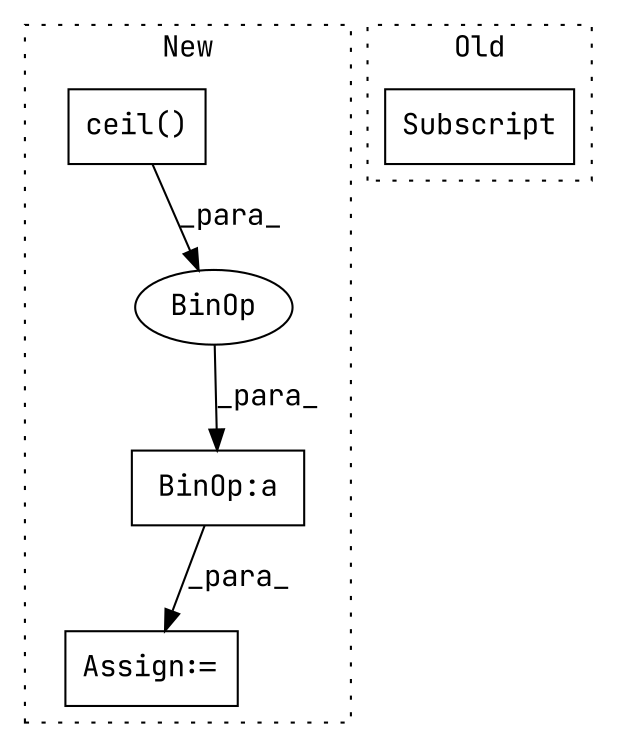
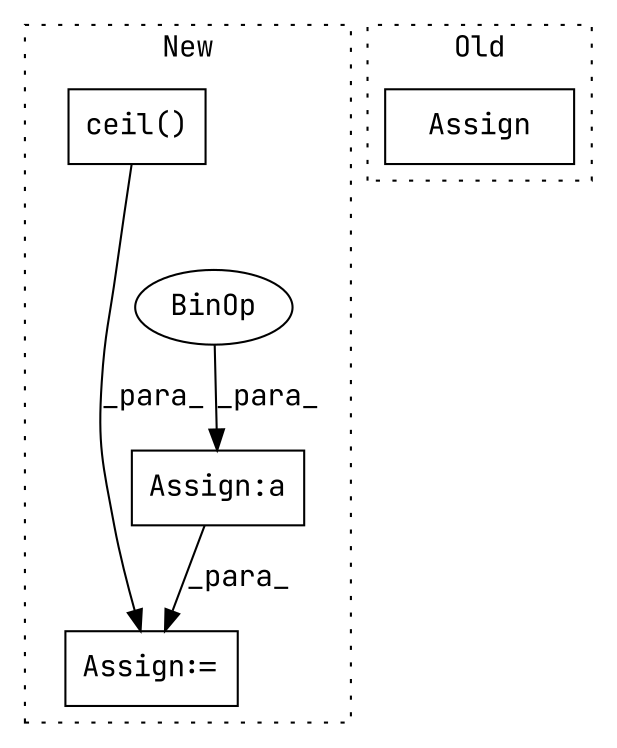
(480, 127) -> (480, 127)
(171, 208) -> (101, 388)
(218, 488) -> (218, 488)
